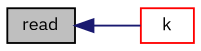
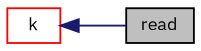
(117, 26) -> (102, 26)
